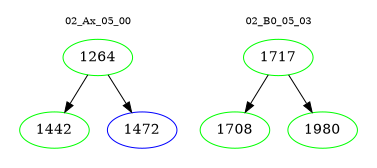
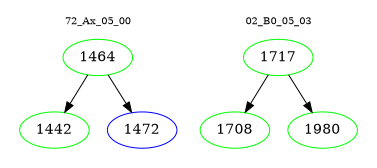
(98, 22) -> (98, 22)
(98, 57) -> (98, 57)
